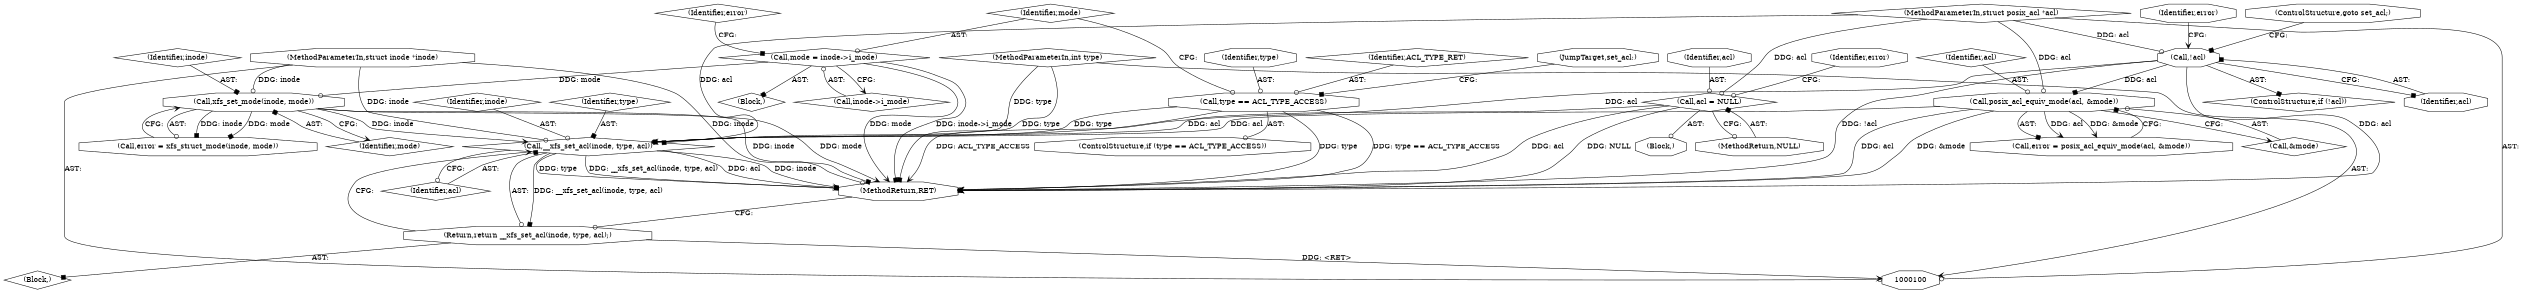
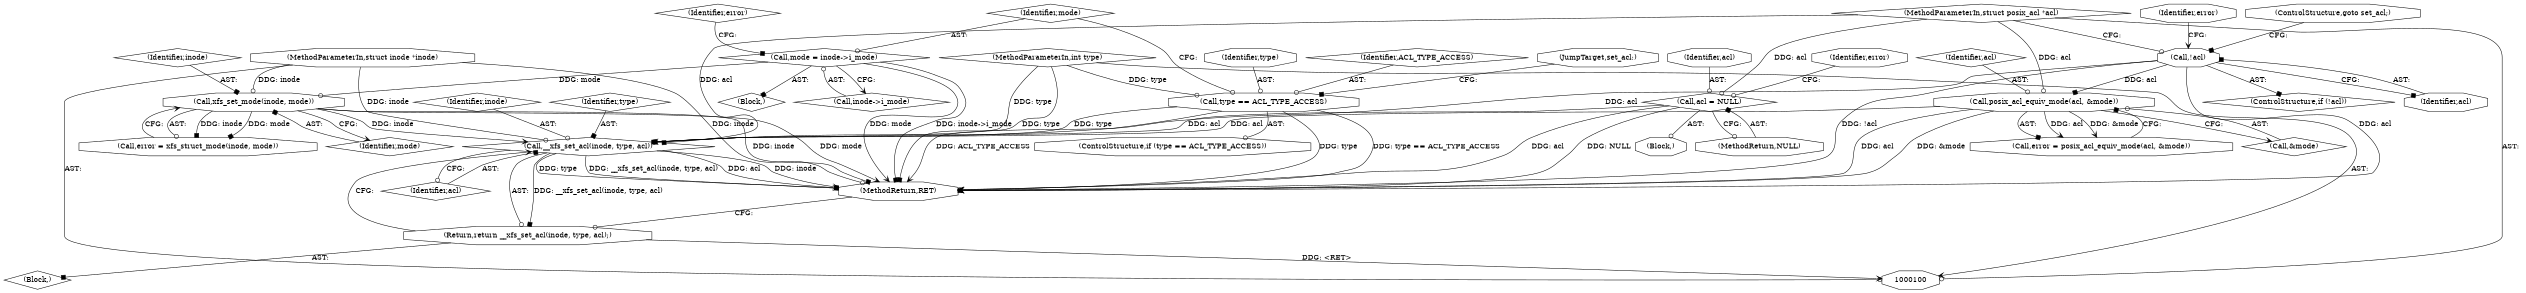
(2113, 36) -> (2113, 36)
(1417, 58) -> (1417, 58)
none -> (1130, 84)
(1161, 130) -> (1161, 130)
